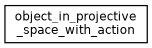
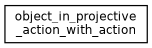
(76, 24) -> (76, 24)
